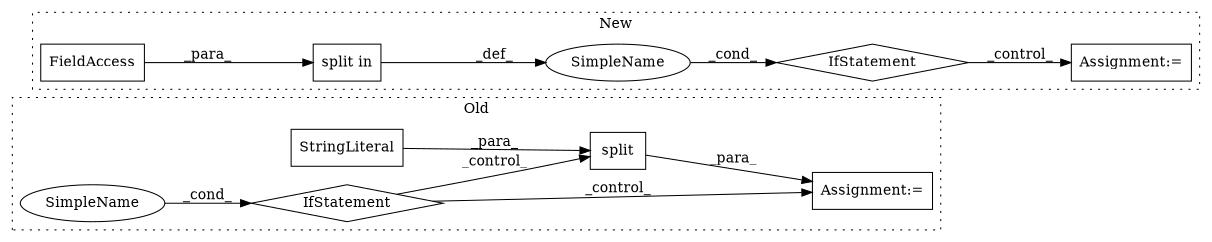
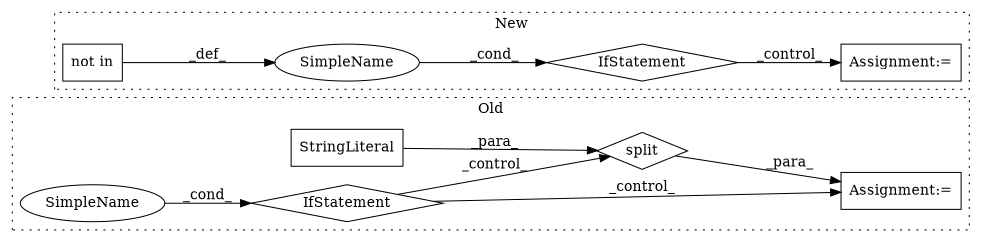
(93, 63) -> none
(347, 63) -> (93, 63)
(618, 151) -> (642, 151)
